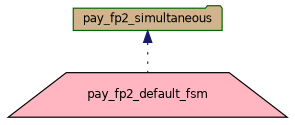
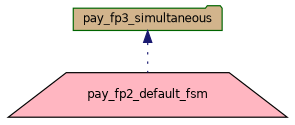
(148, 19) -> (148, 19)
